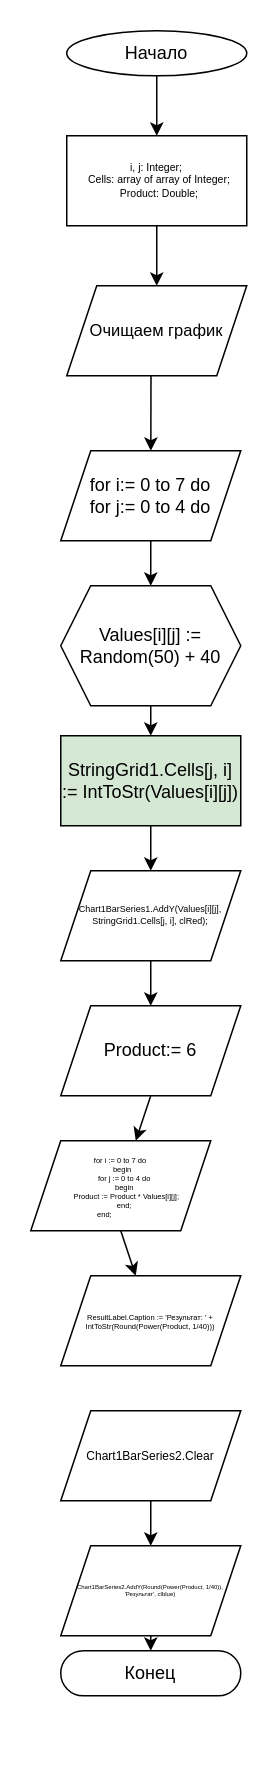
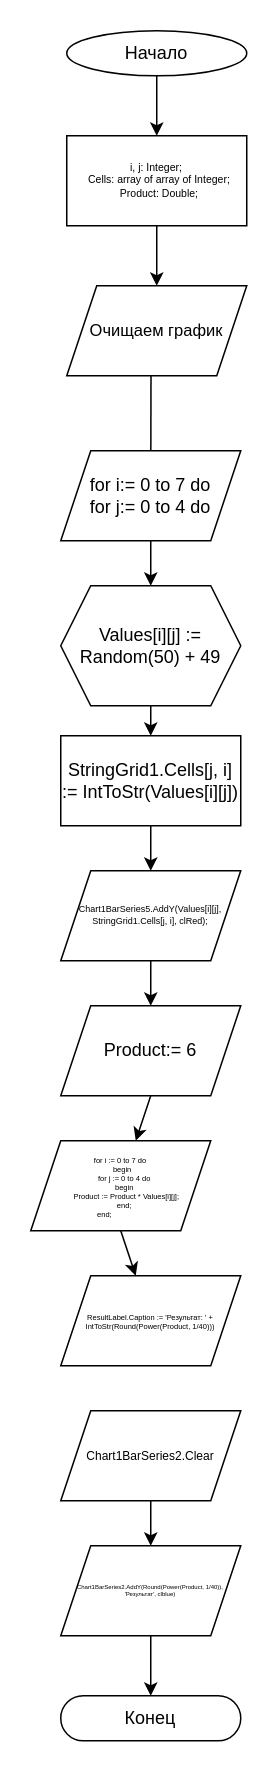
(151, 439) -> (151, 443)
(151, 646) -> (151, 646)
(151, 781) -> (151, 781)
(151, 916) -> (151, 916)
(151, 1673) -> (151, 1718)
